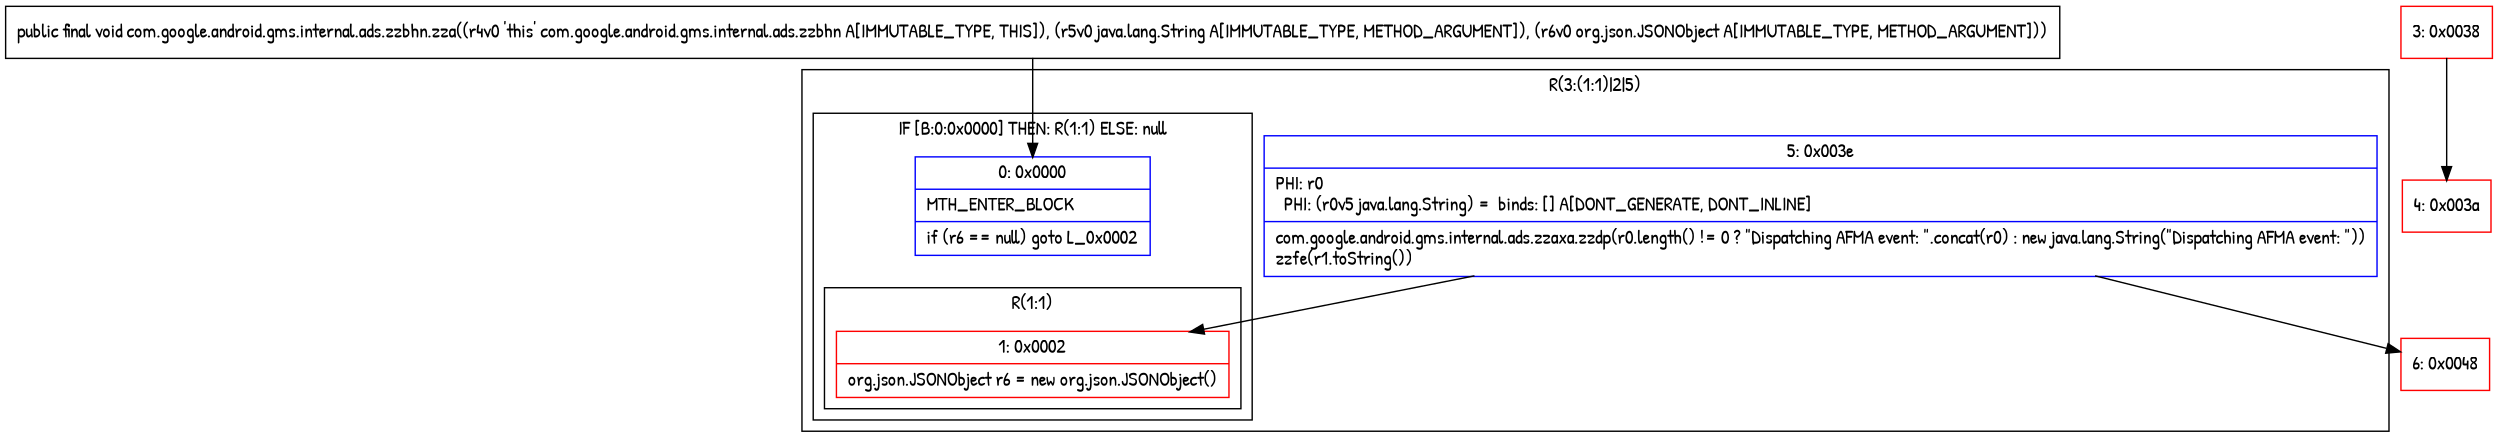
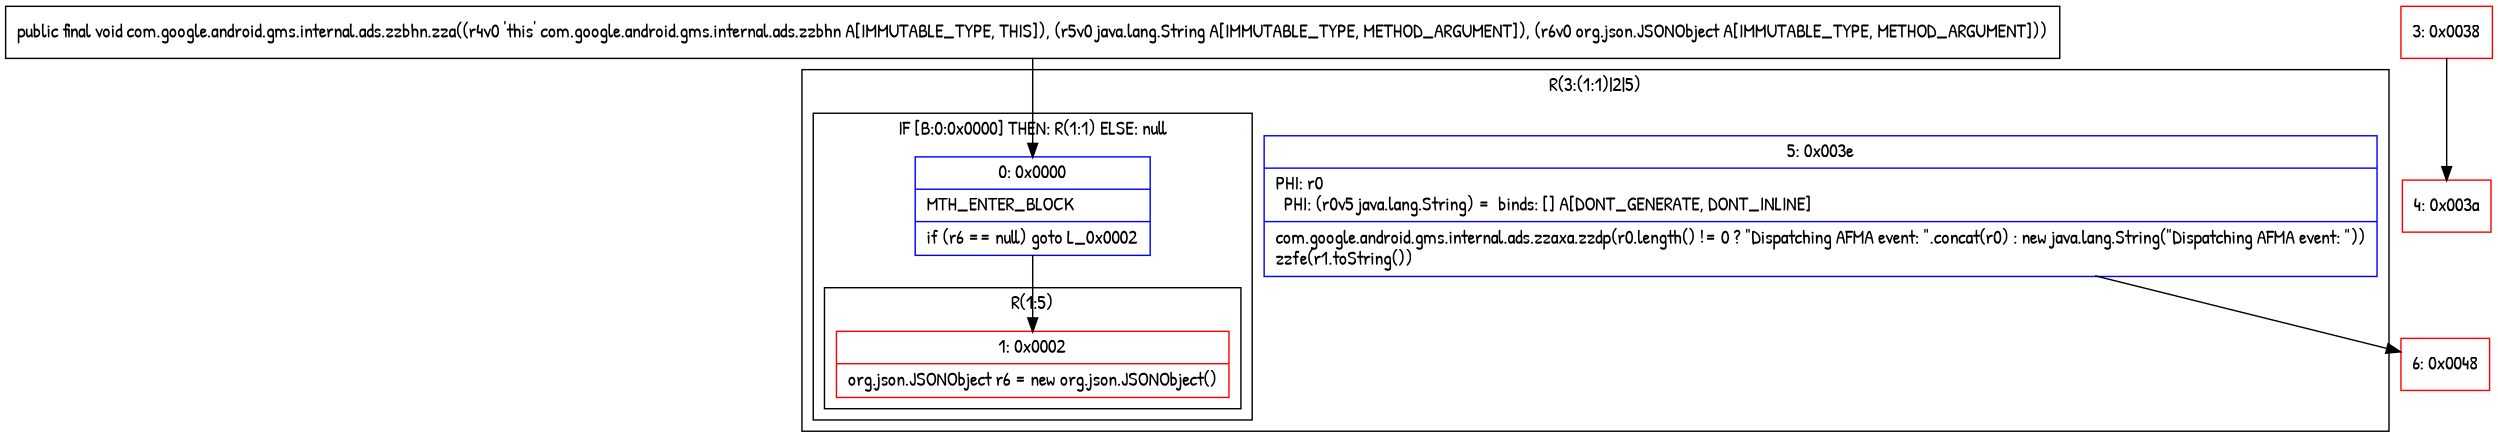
(1339, 303) -> (1033, 279)
(1033, 304) -> (1033, 304)
